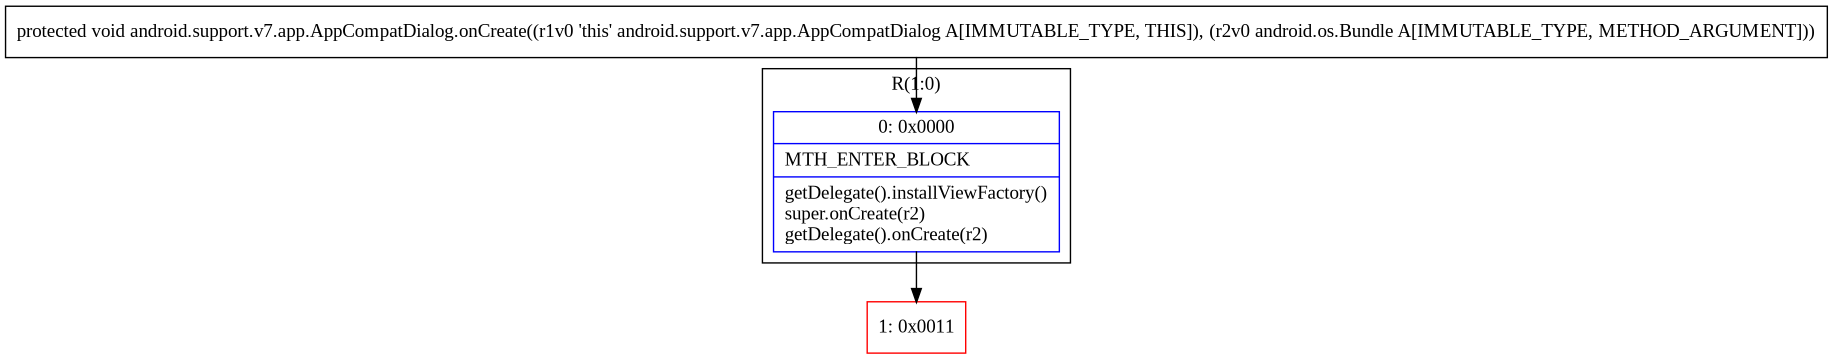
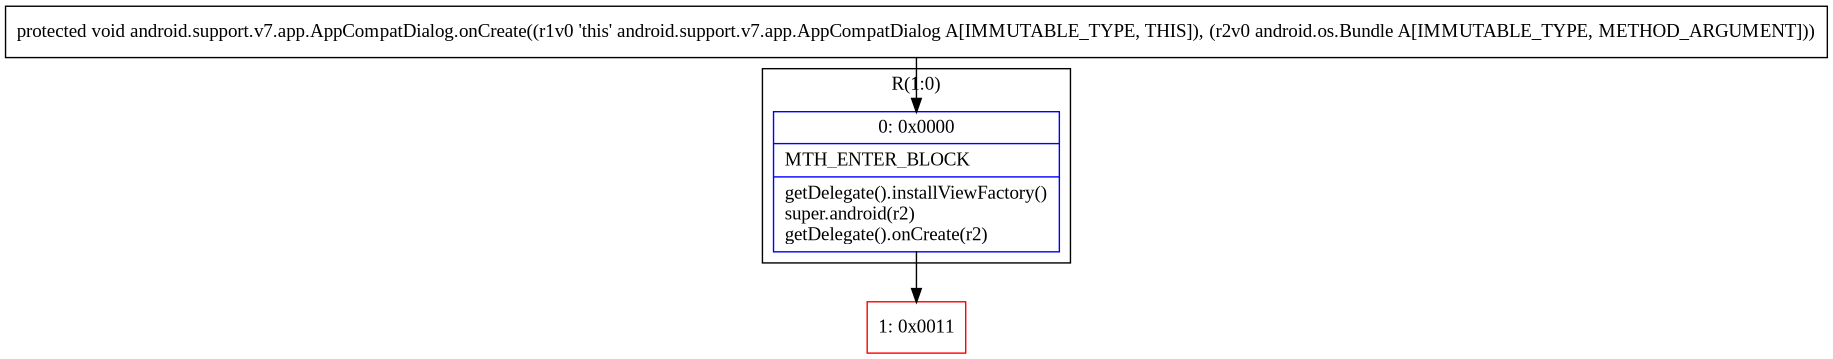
(855, 214) -> (850, 214)
